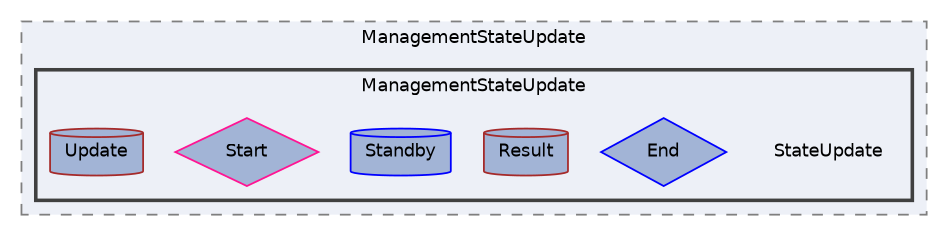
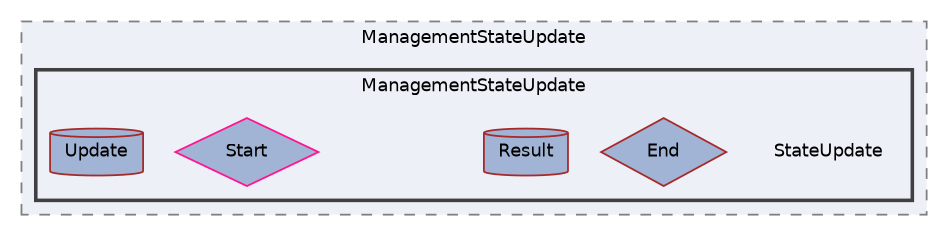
(401, 152) -> none
(664, 152) -> (664, 152)
